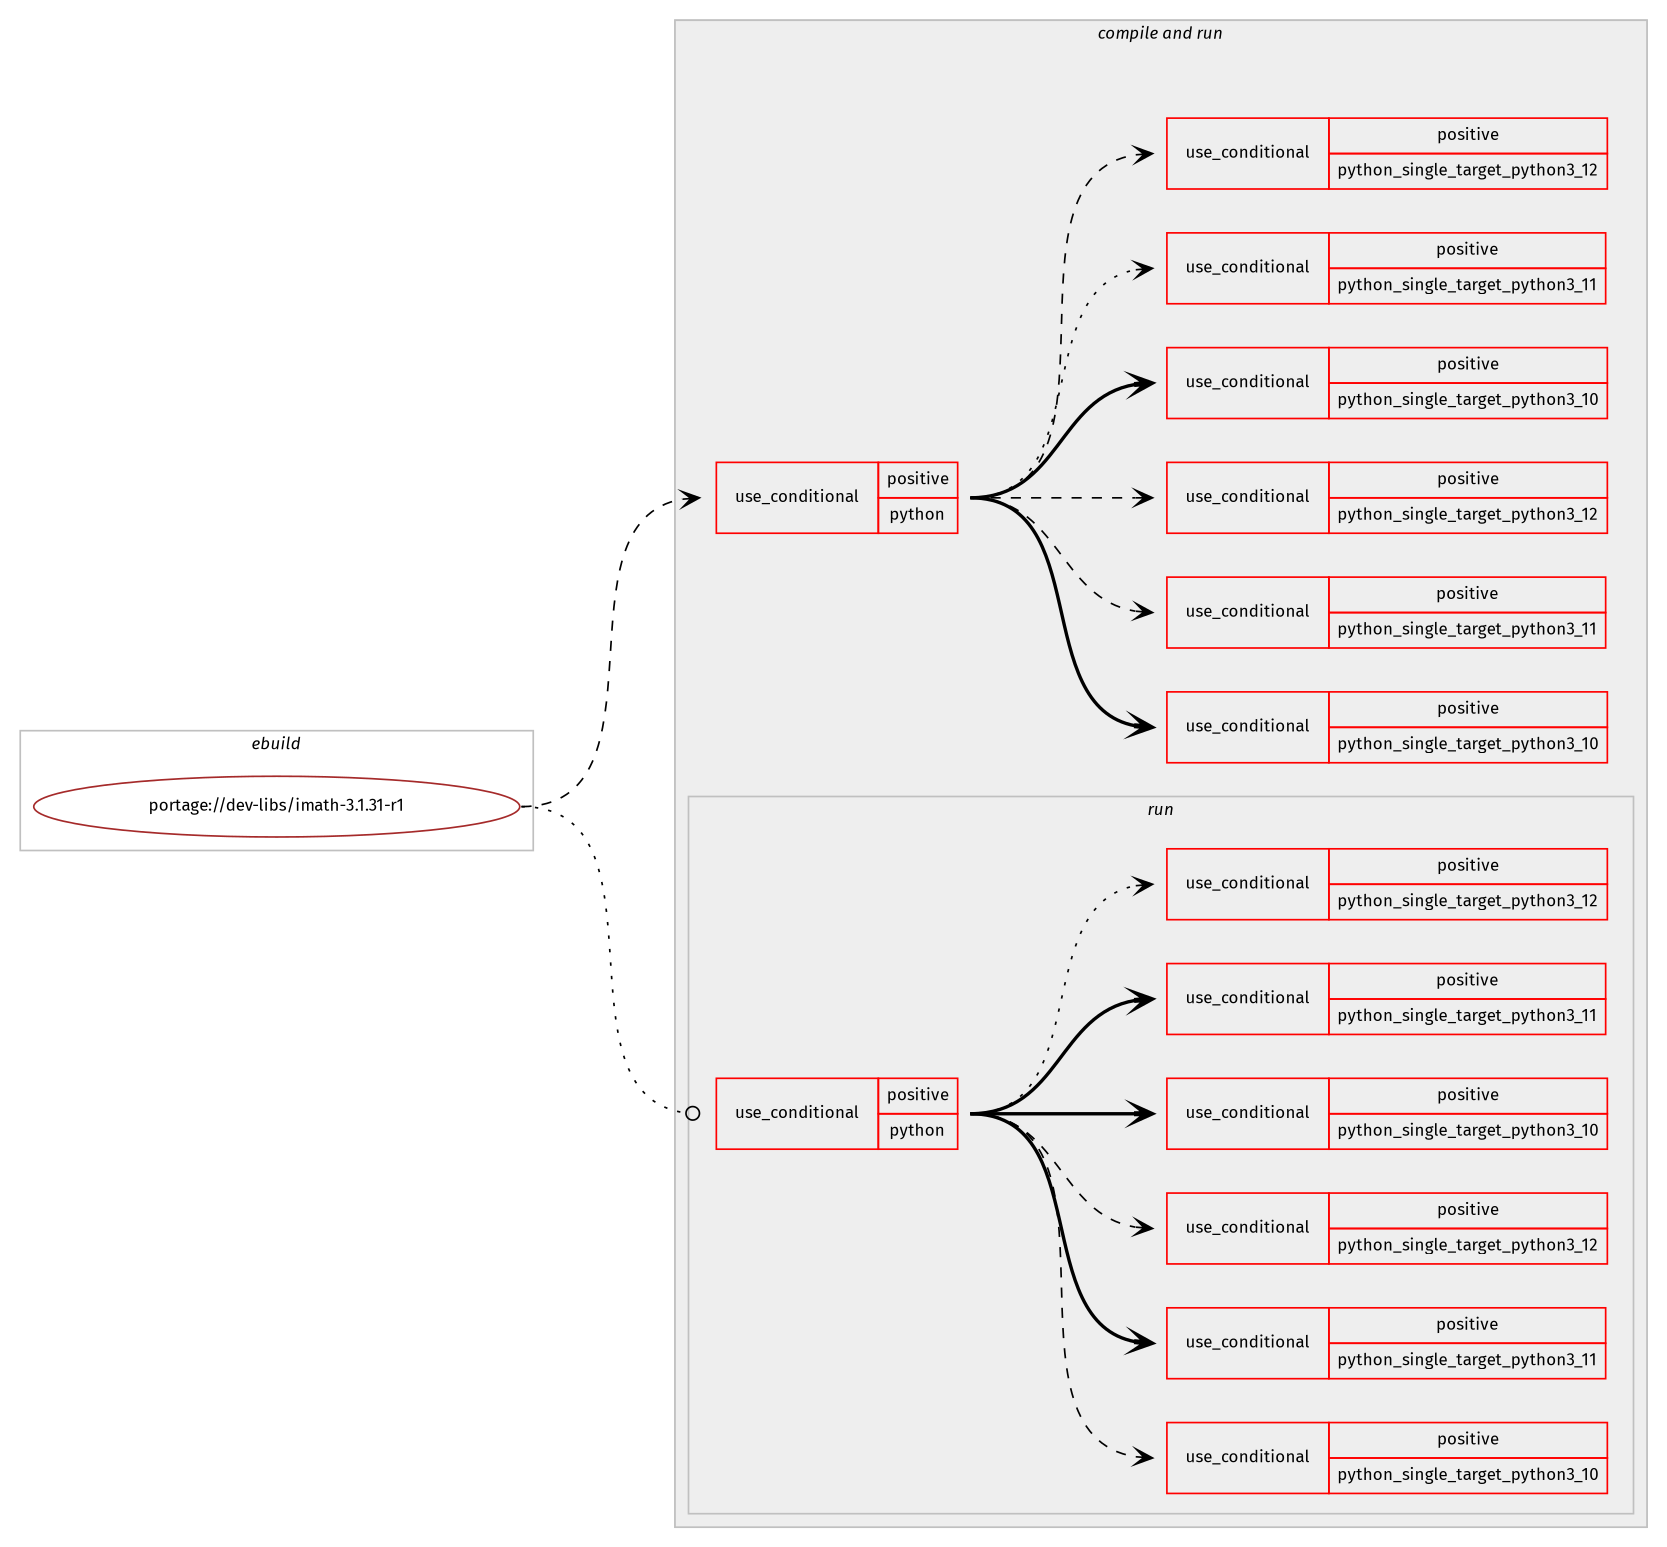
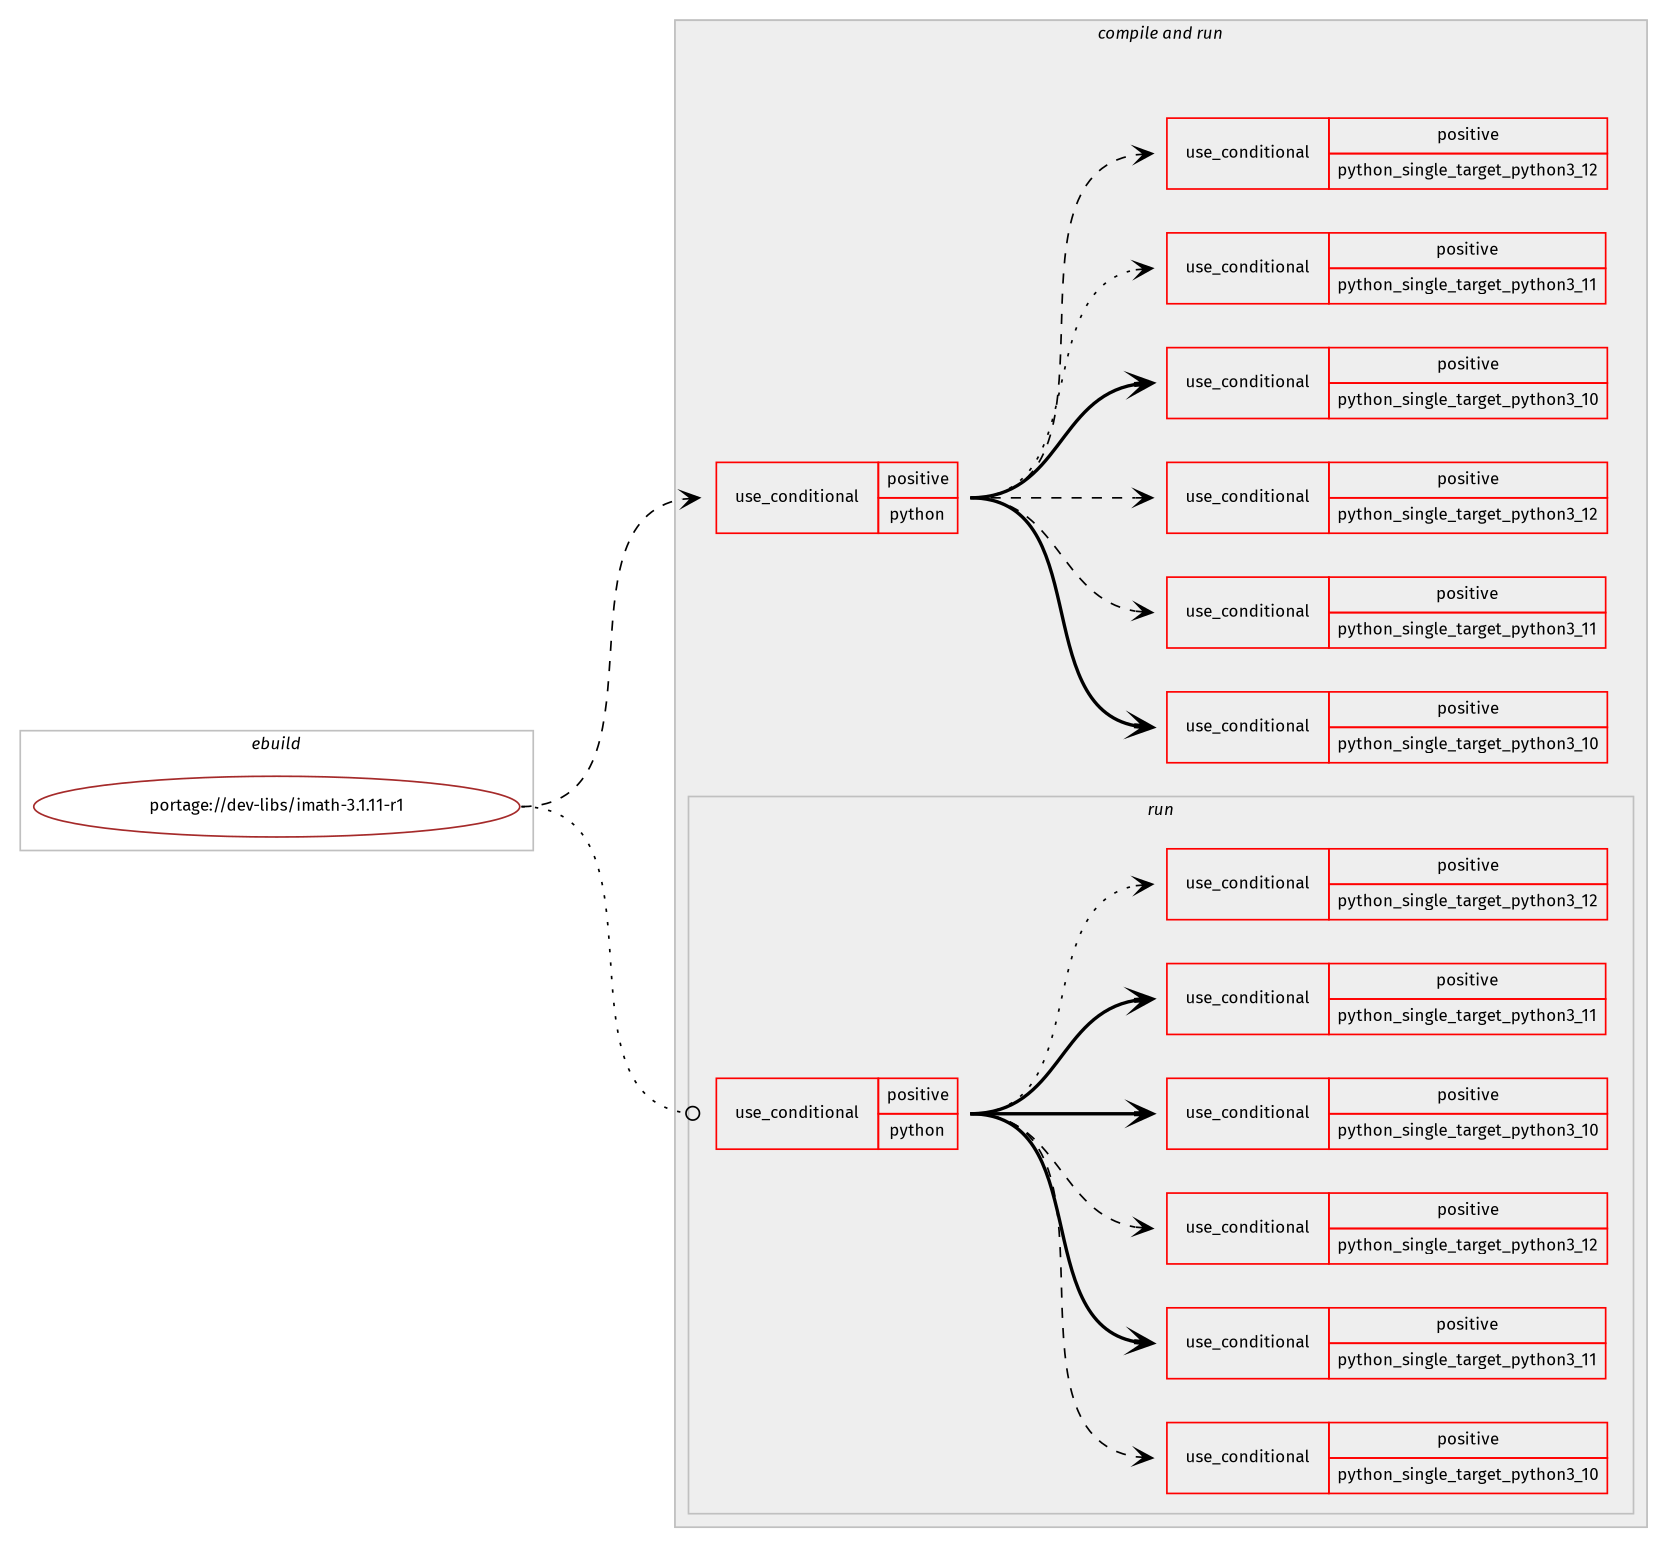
(277, 807) -> (277, 807)
